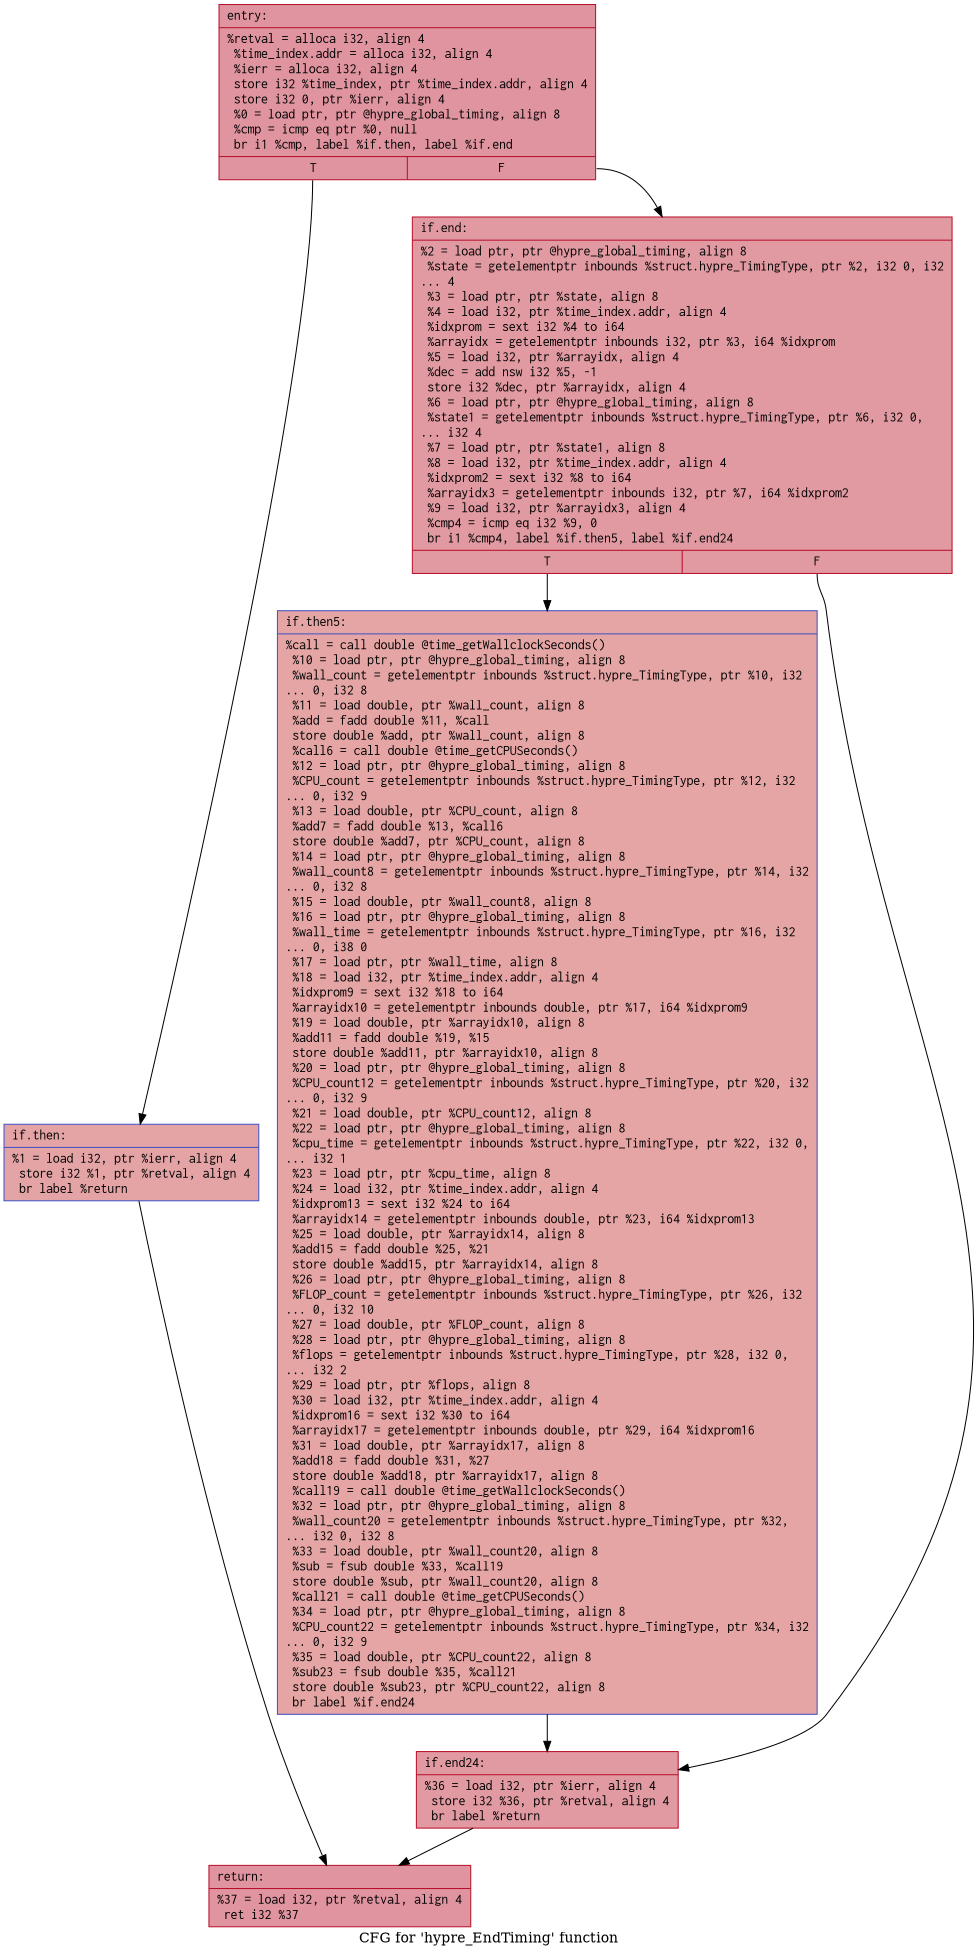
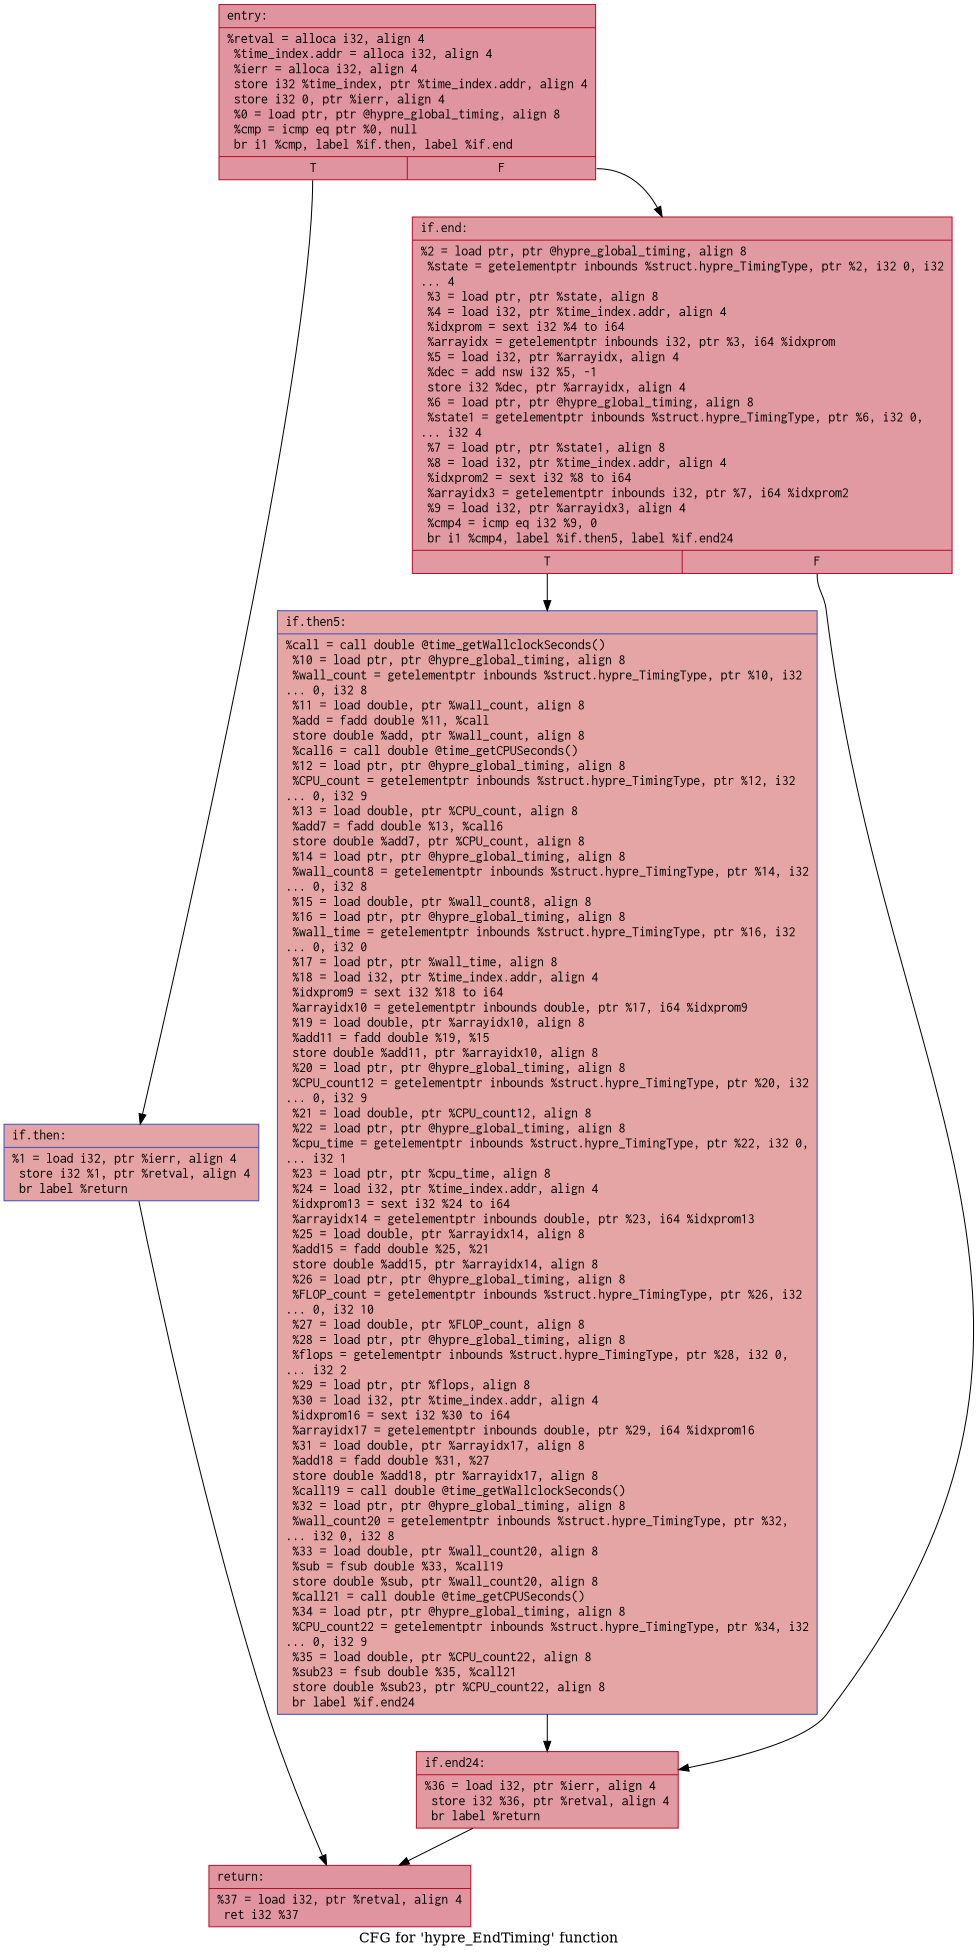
(327, 947) -> (327, 947)
